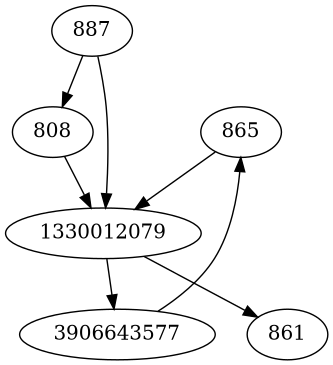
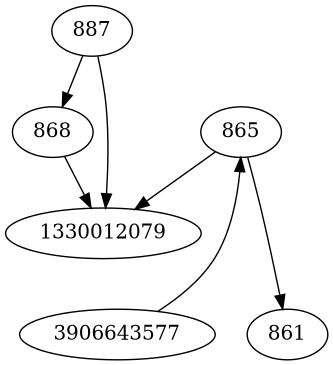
(53, 132) -> (53, 132)
(109, 277) -> none
(202, 287) -> (265, 226)
